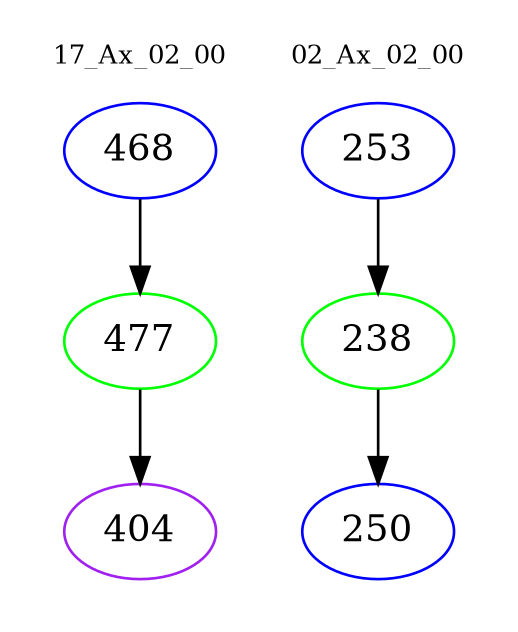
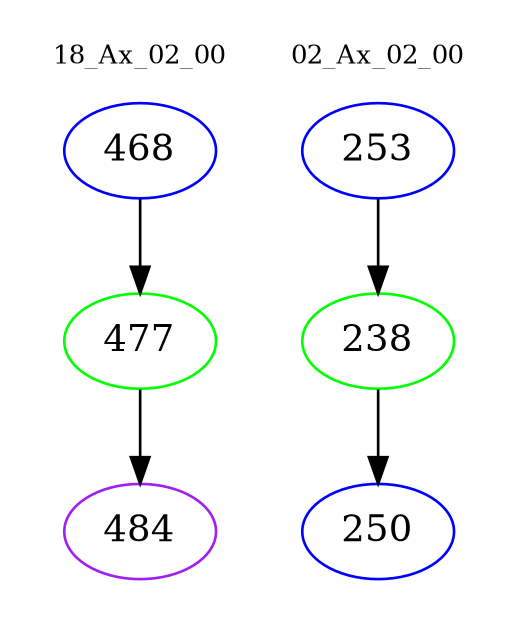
(140, 57) -> (140, 57)
(140, 532) -> (140, 532)
